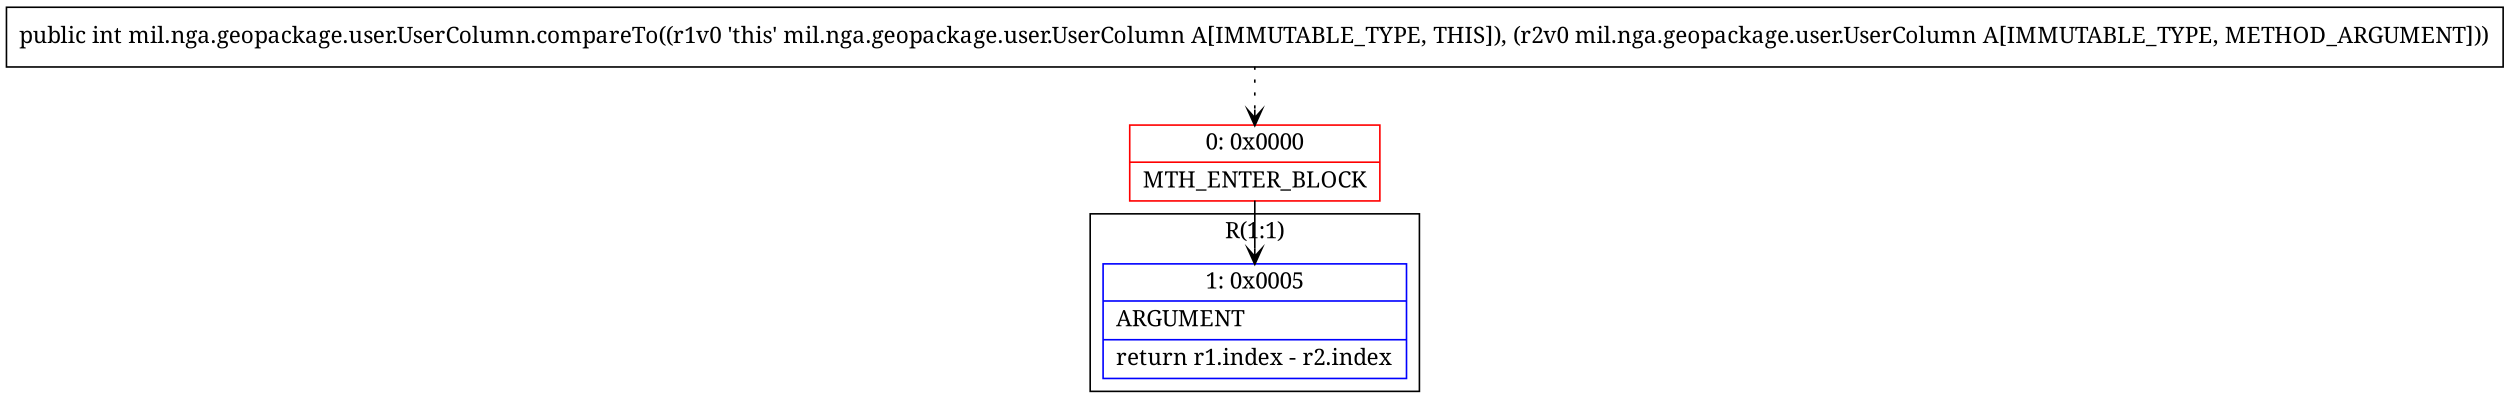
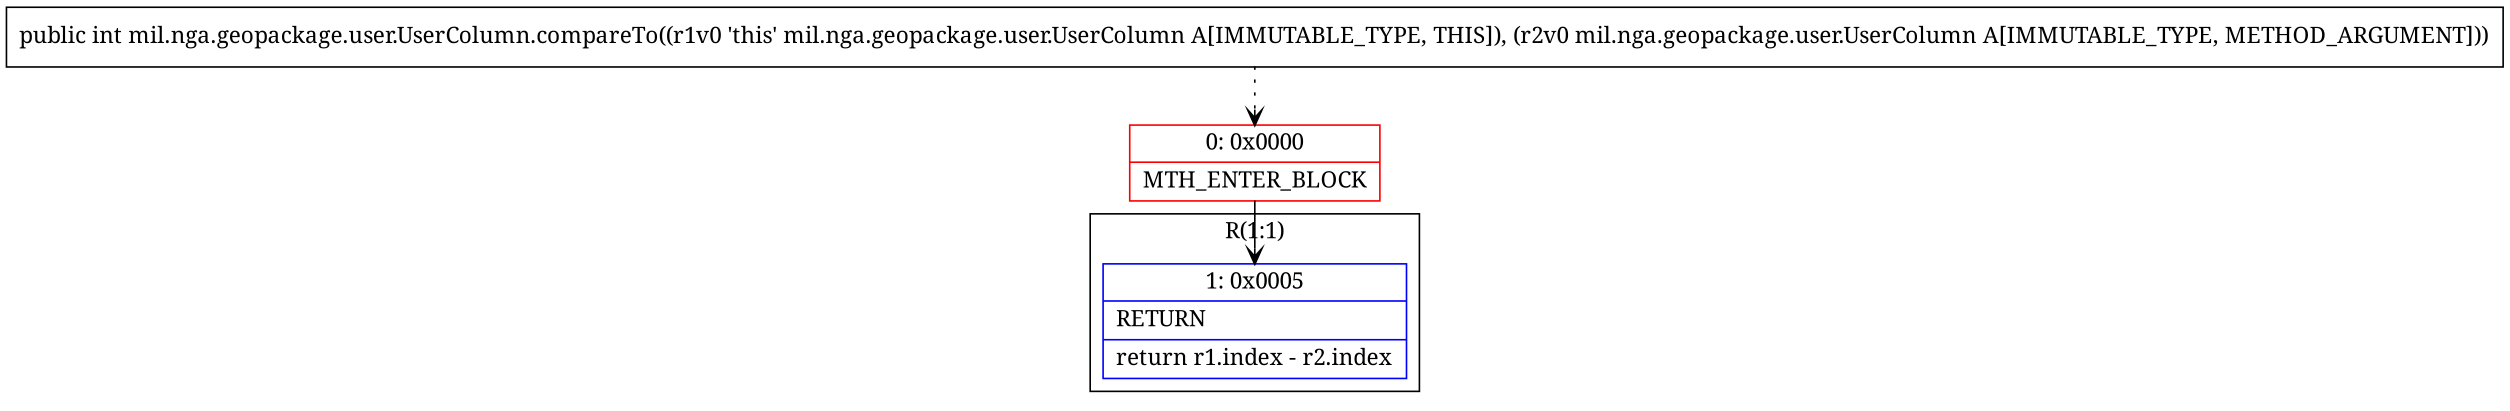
(1181, 320) -> (1161, 320)
